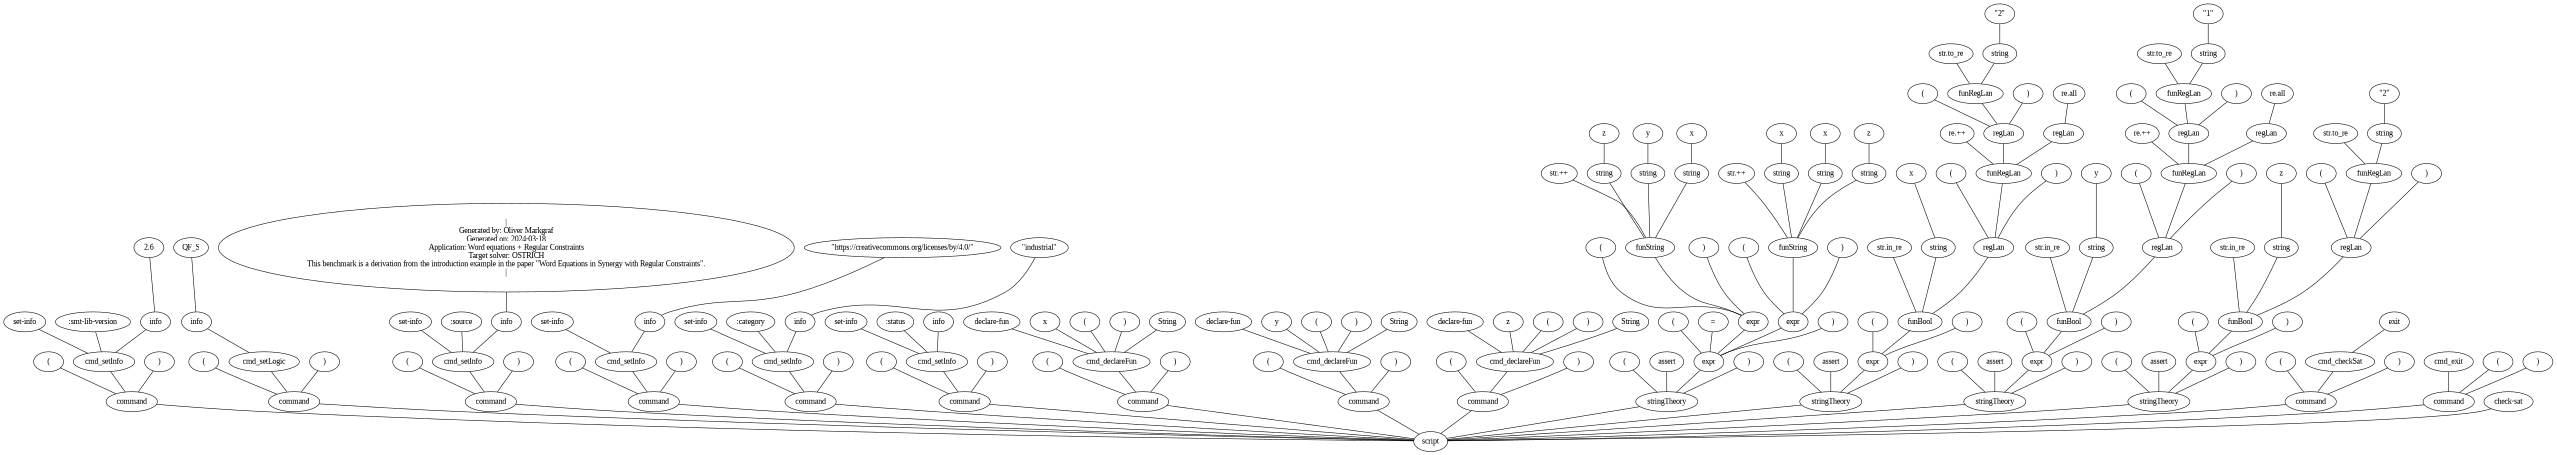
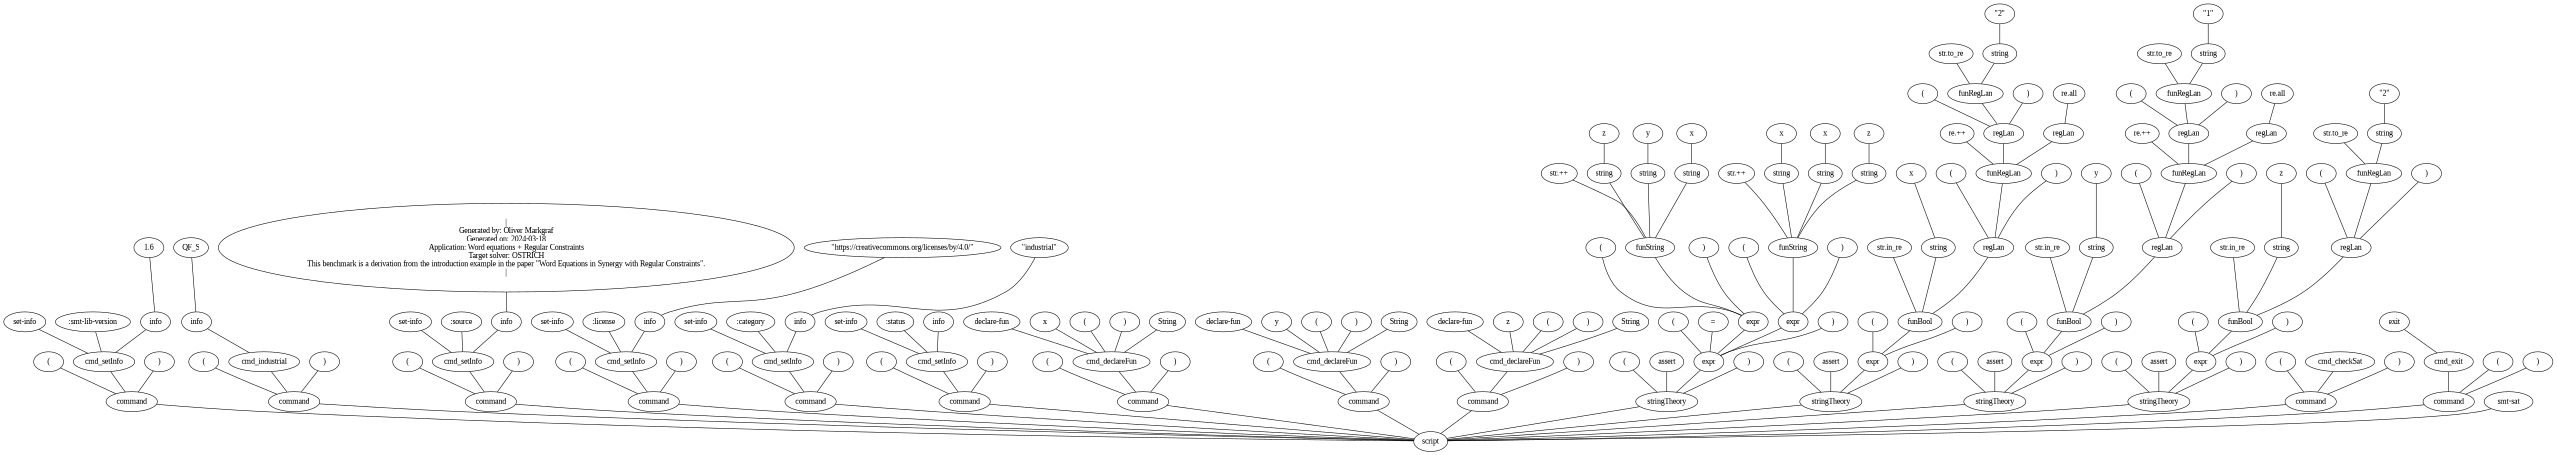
(149, 248) -> (149, 248)
none -> (604, 322)
(2368, 341) -> (2421, 341)
(264, 362) -> (264, 362)
(2509, 402) -> (2509, 402)
